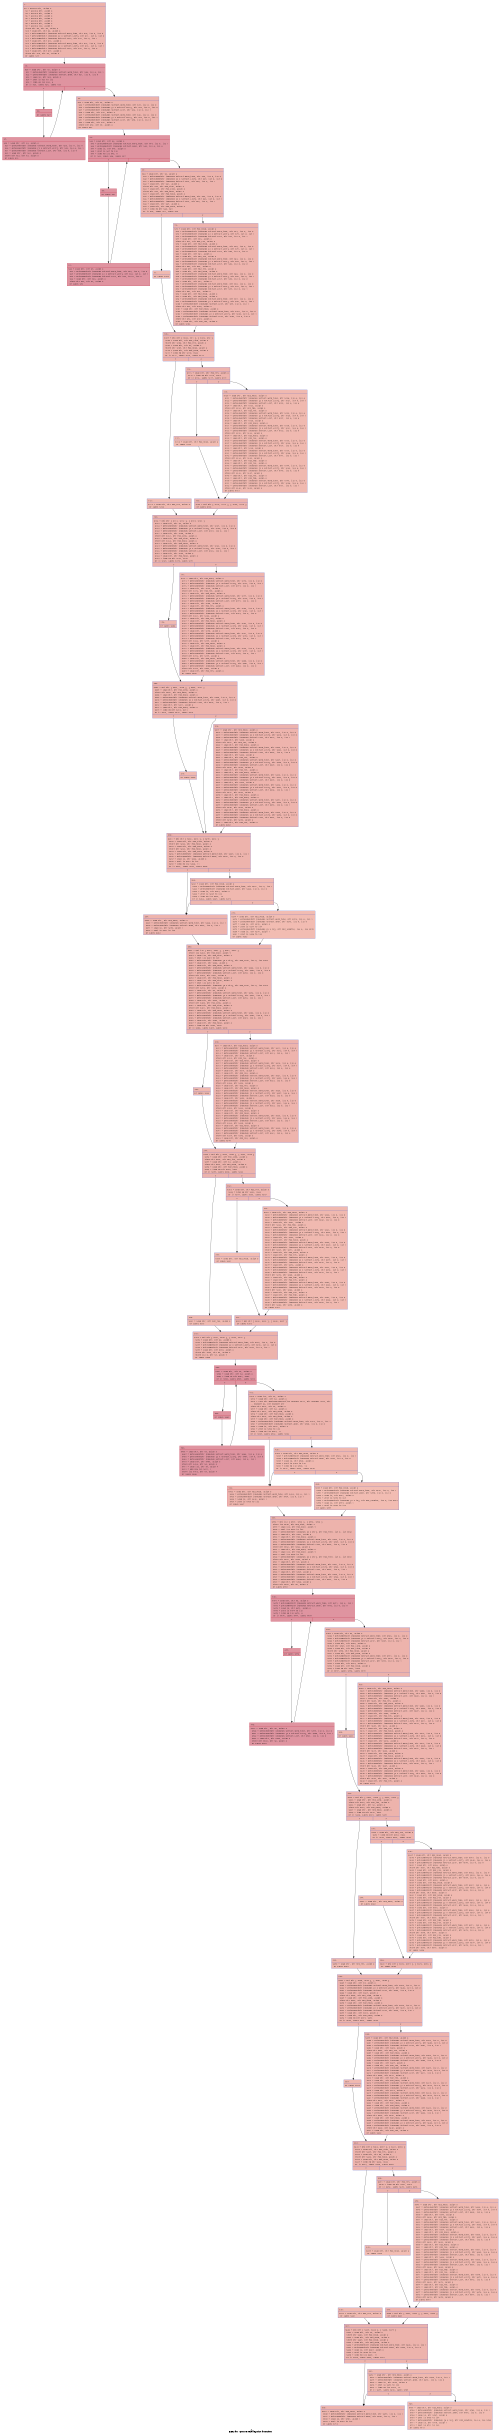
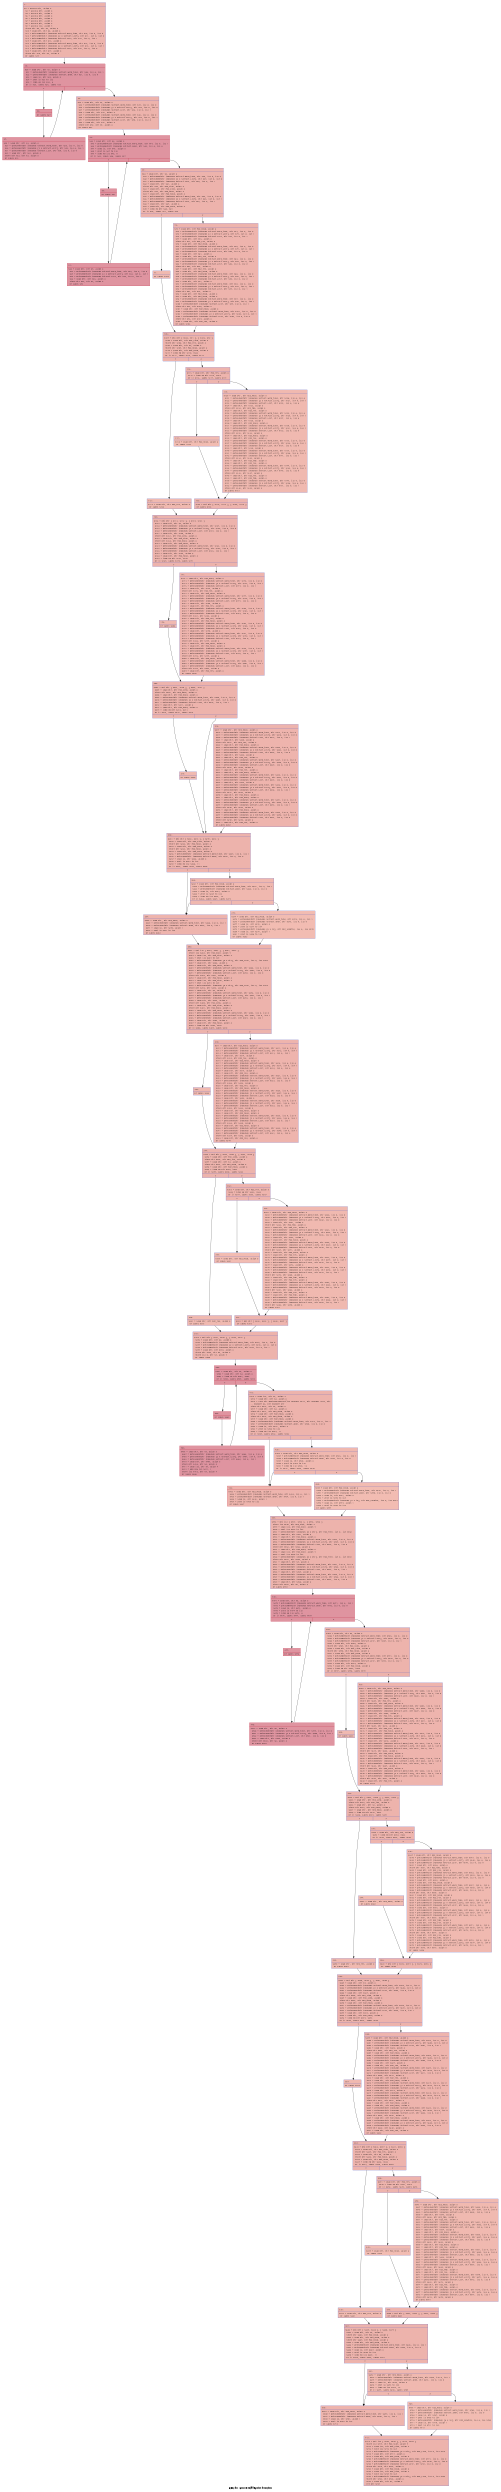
(348, 1646) -> (348, 1646)
none -> (406, 2461)
